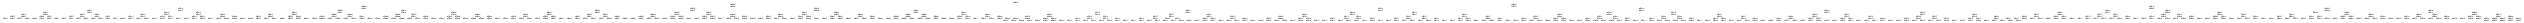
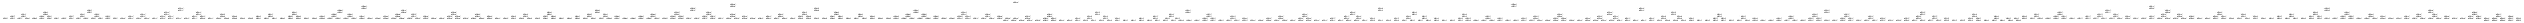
none -> (2315, 14)
